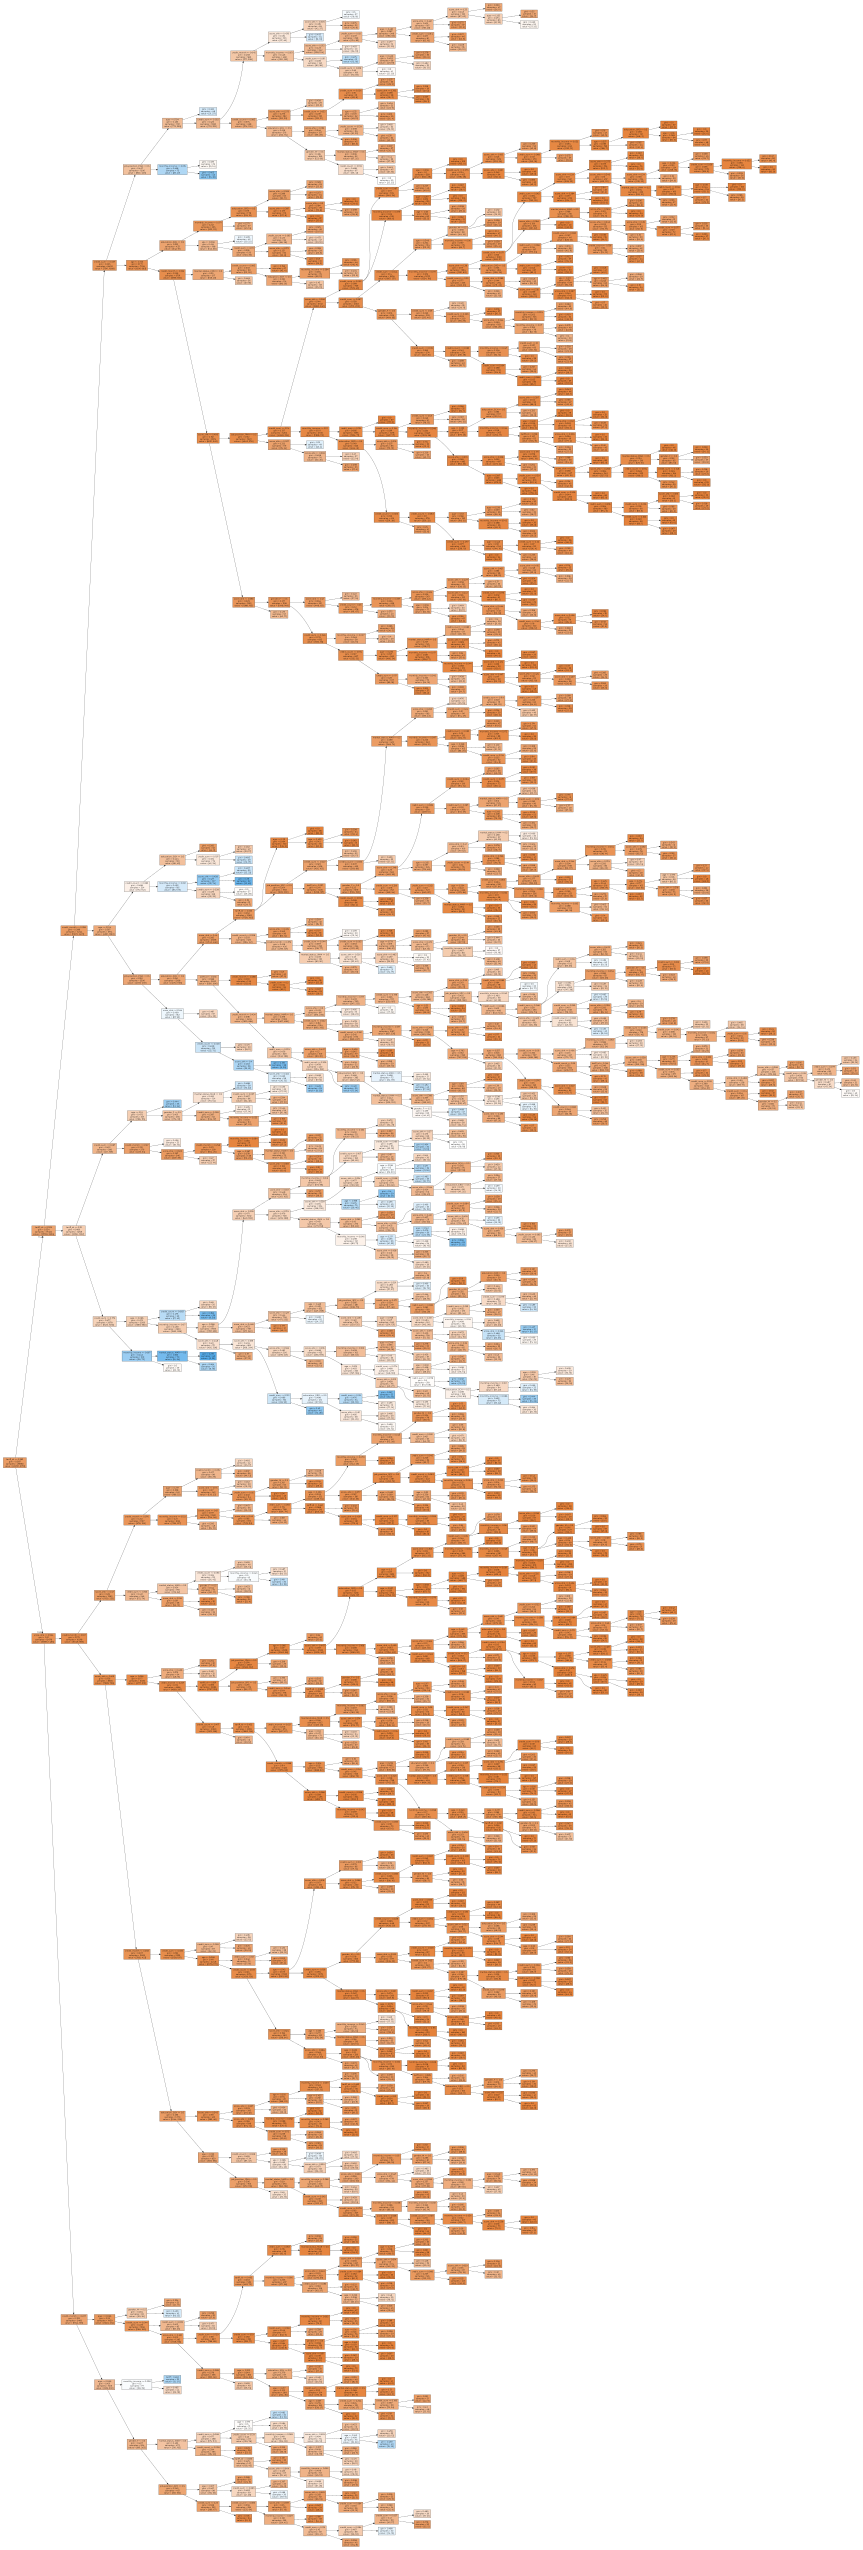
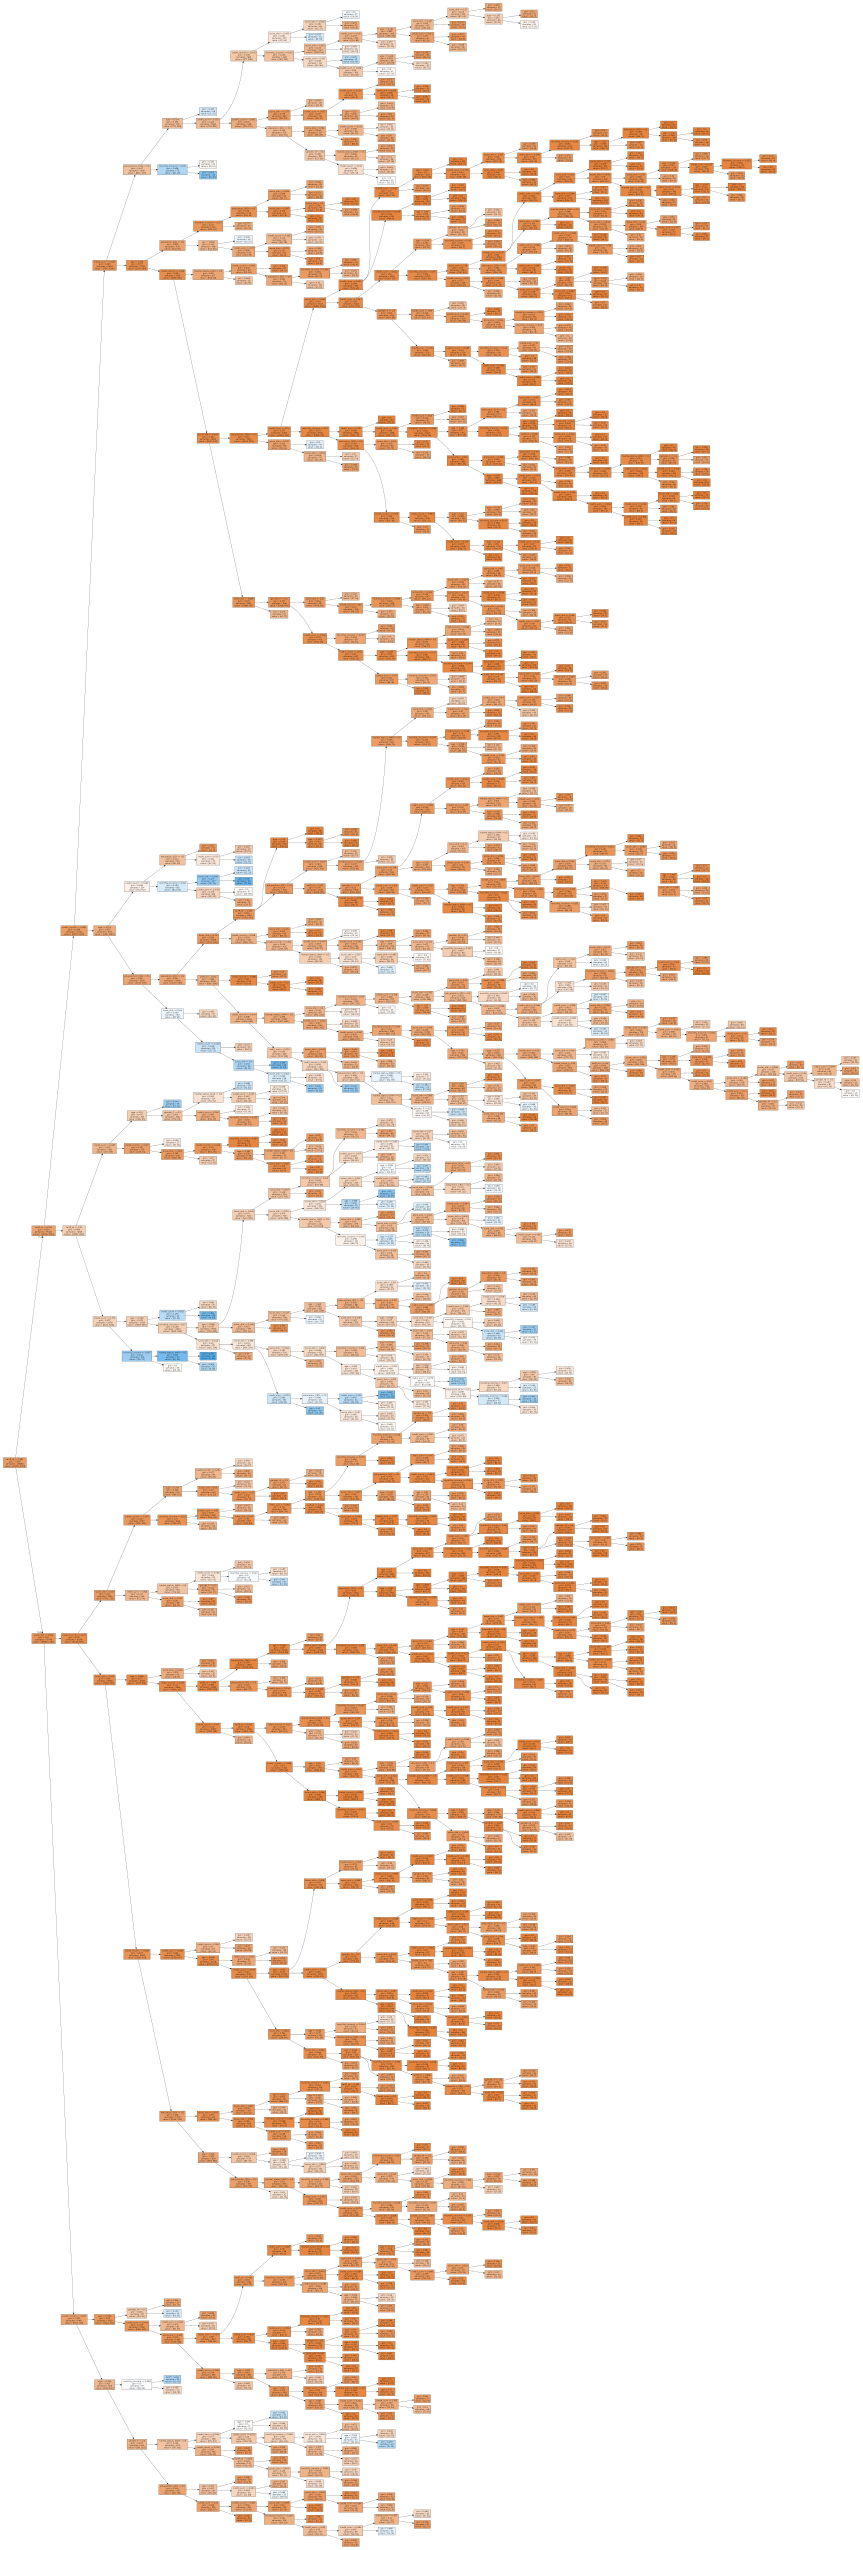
(669, 878) -> (669, 878)
(636, 885) -> none
